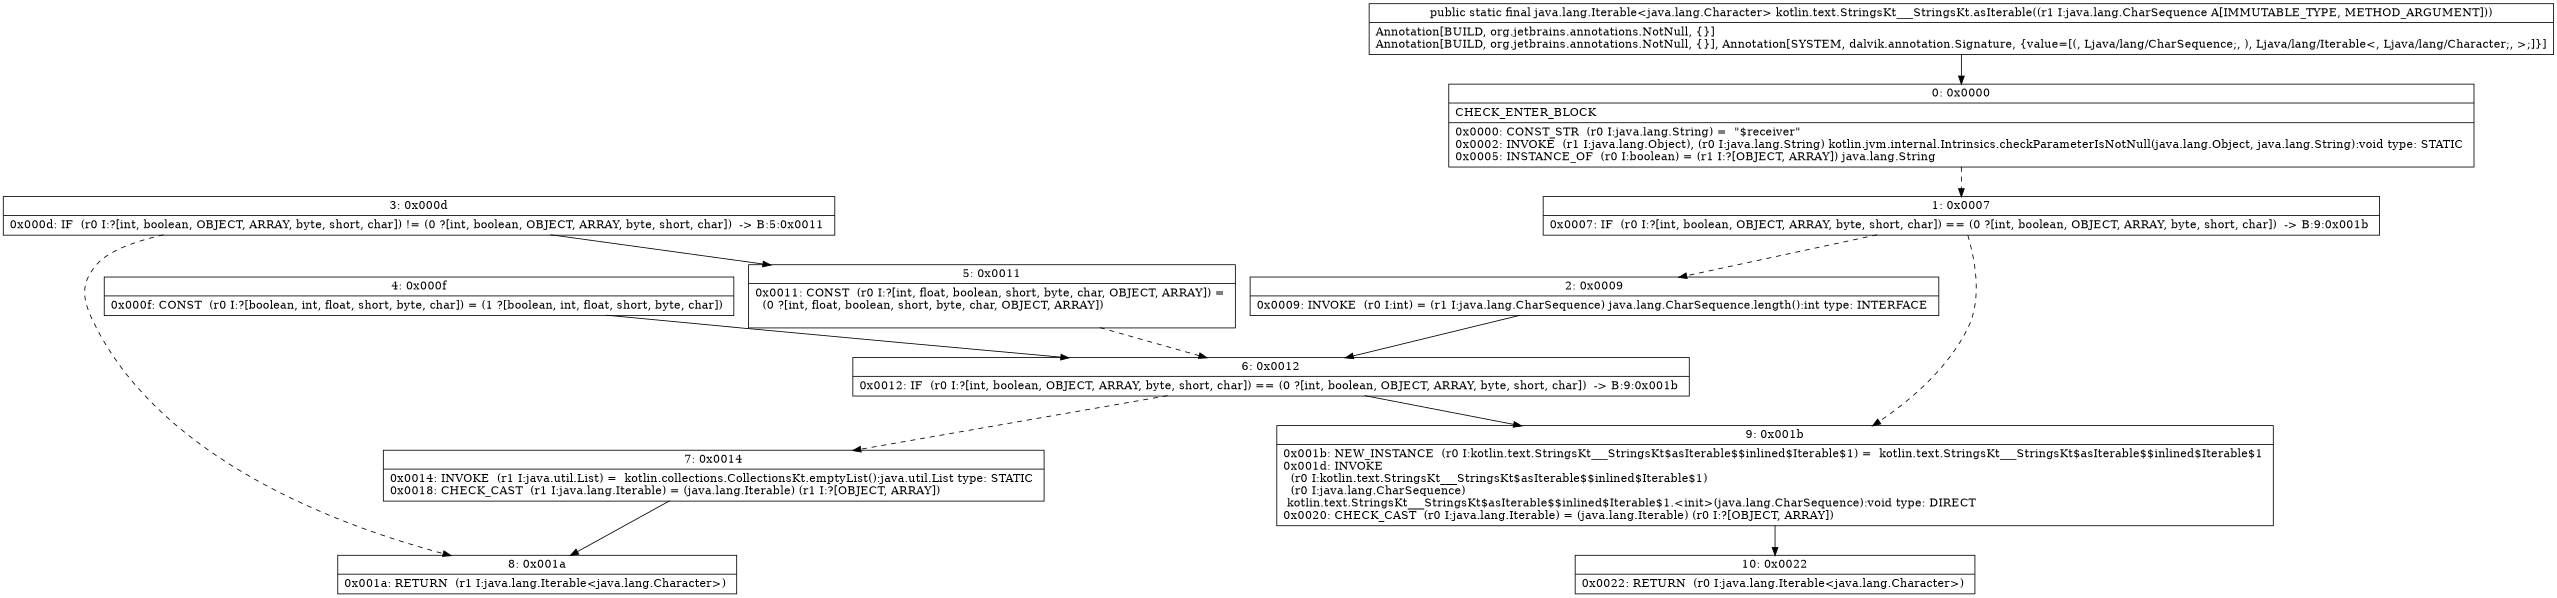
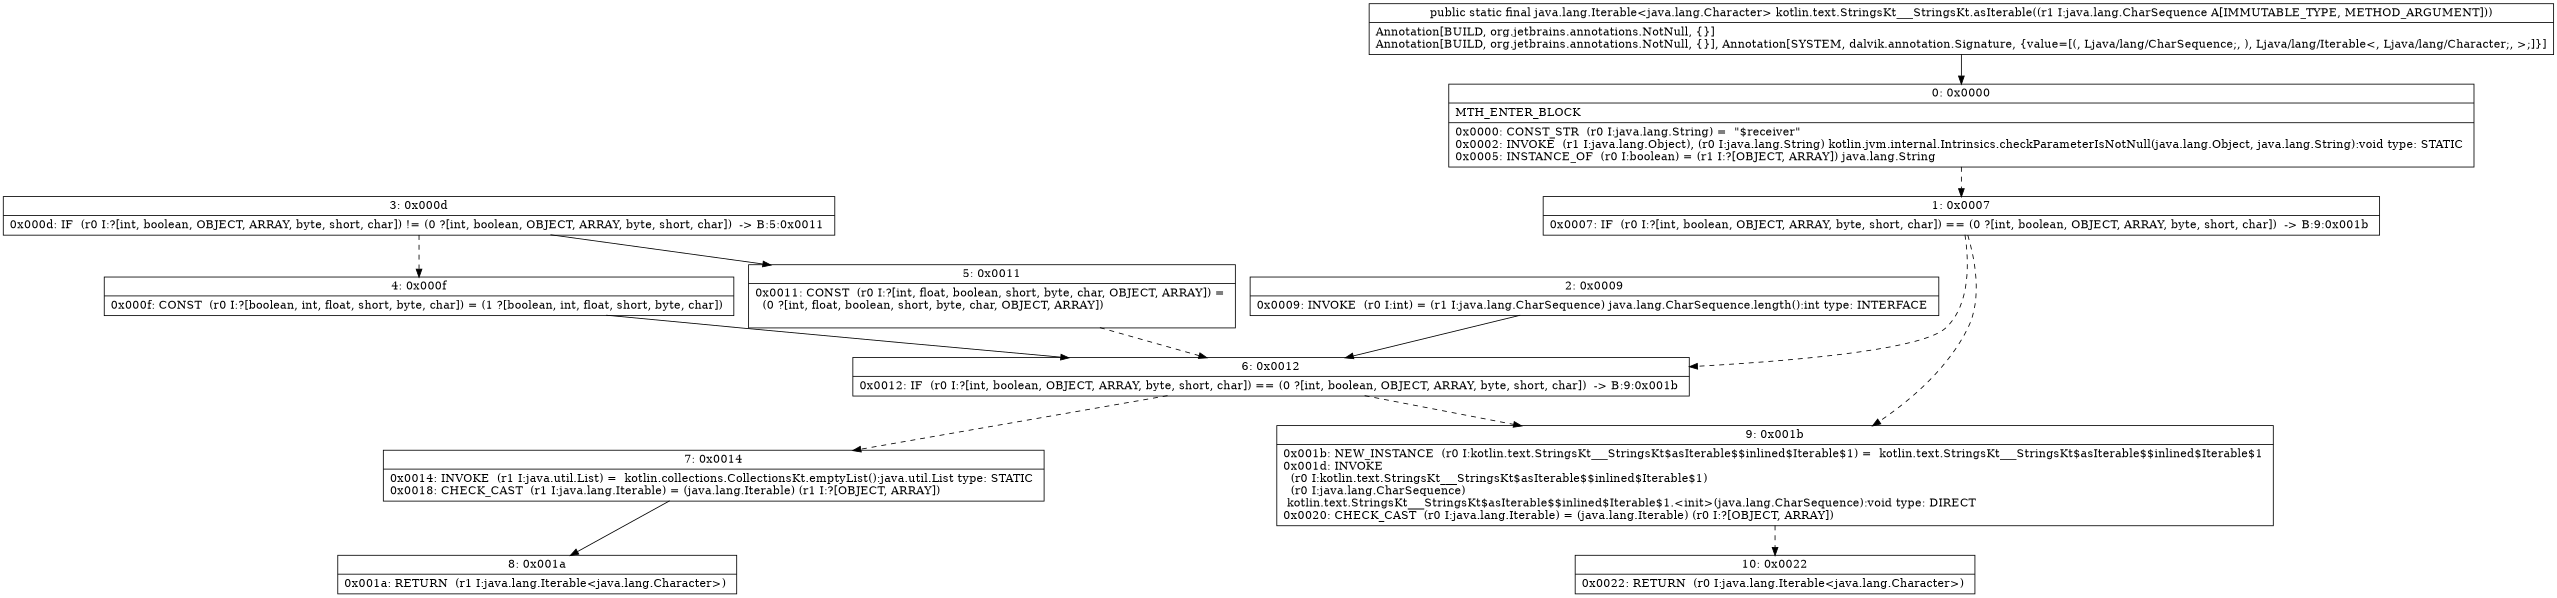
(1526, 112) -> (1519, 112)
(1782, 255) -> (1873, 350)
(1439, 410) -> (1439, 410)
(188, 434) -> (419, 252)
(1775, 536) -> (1775, 536)
